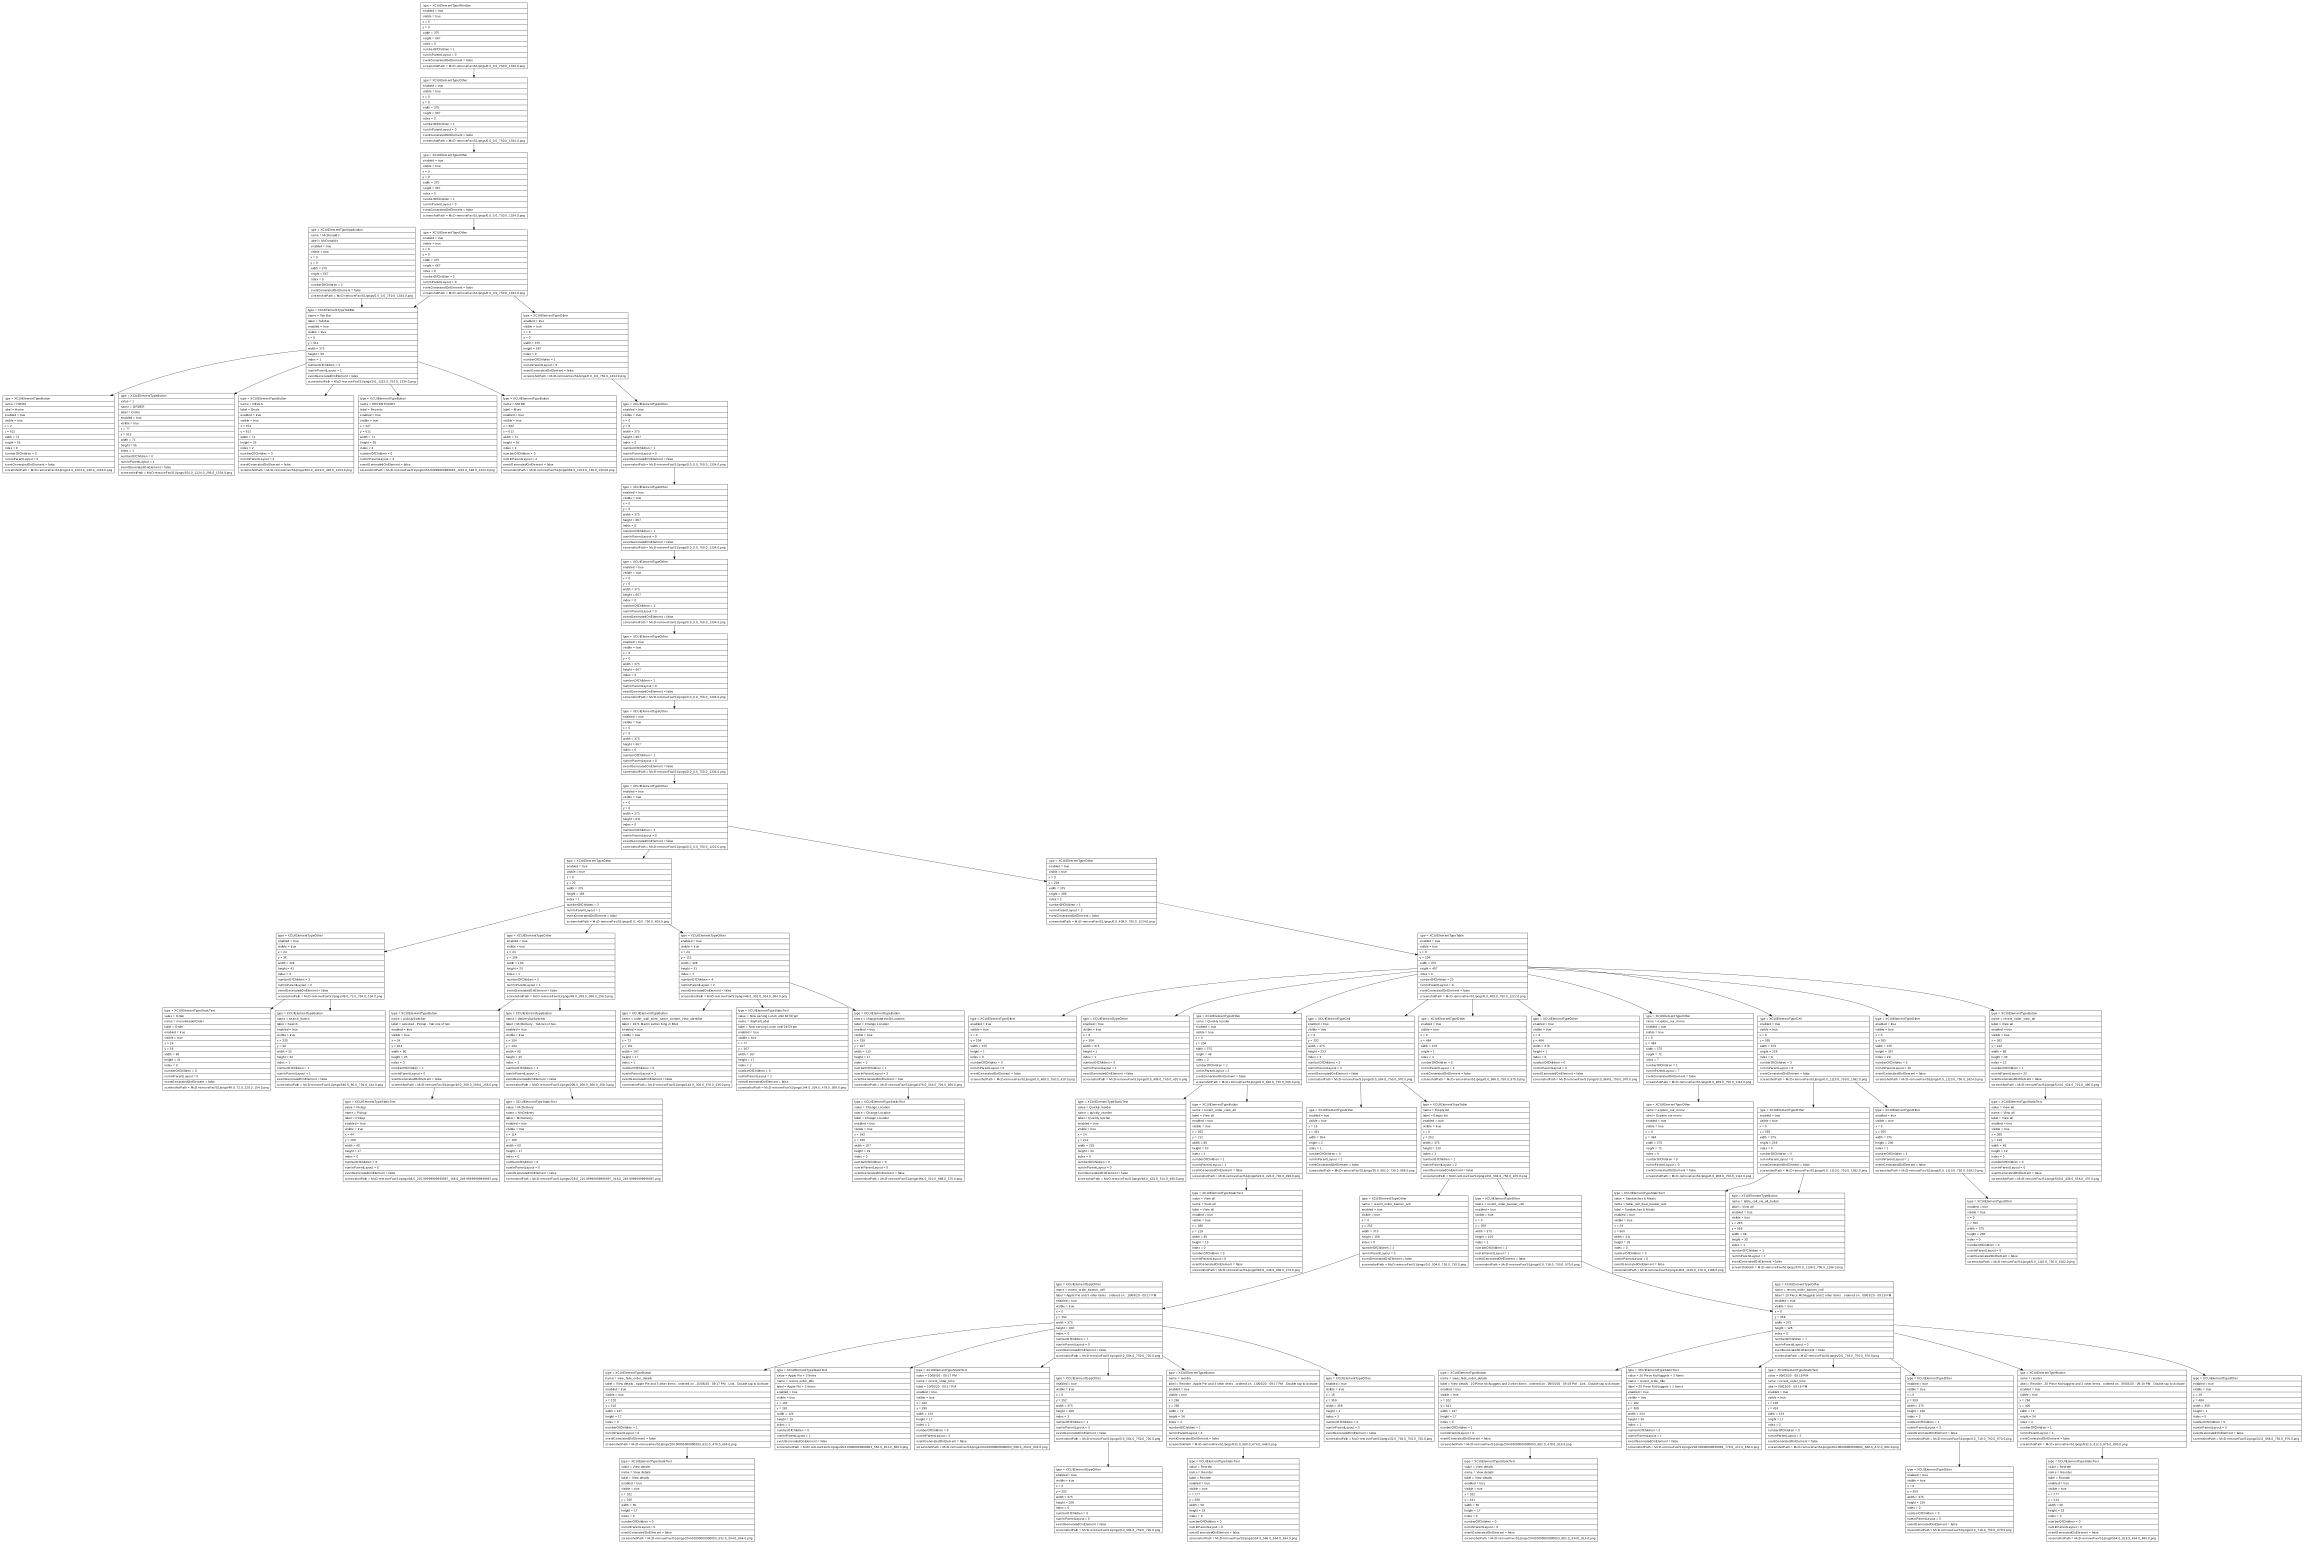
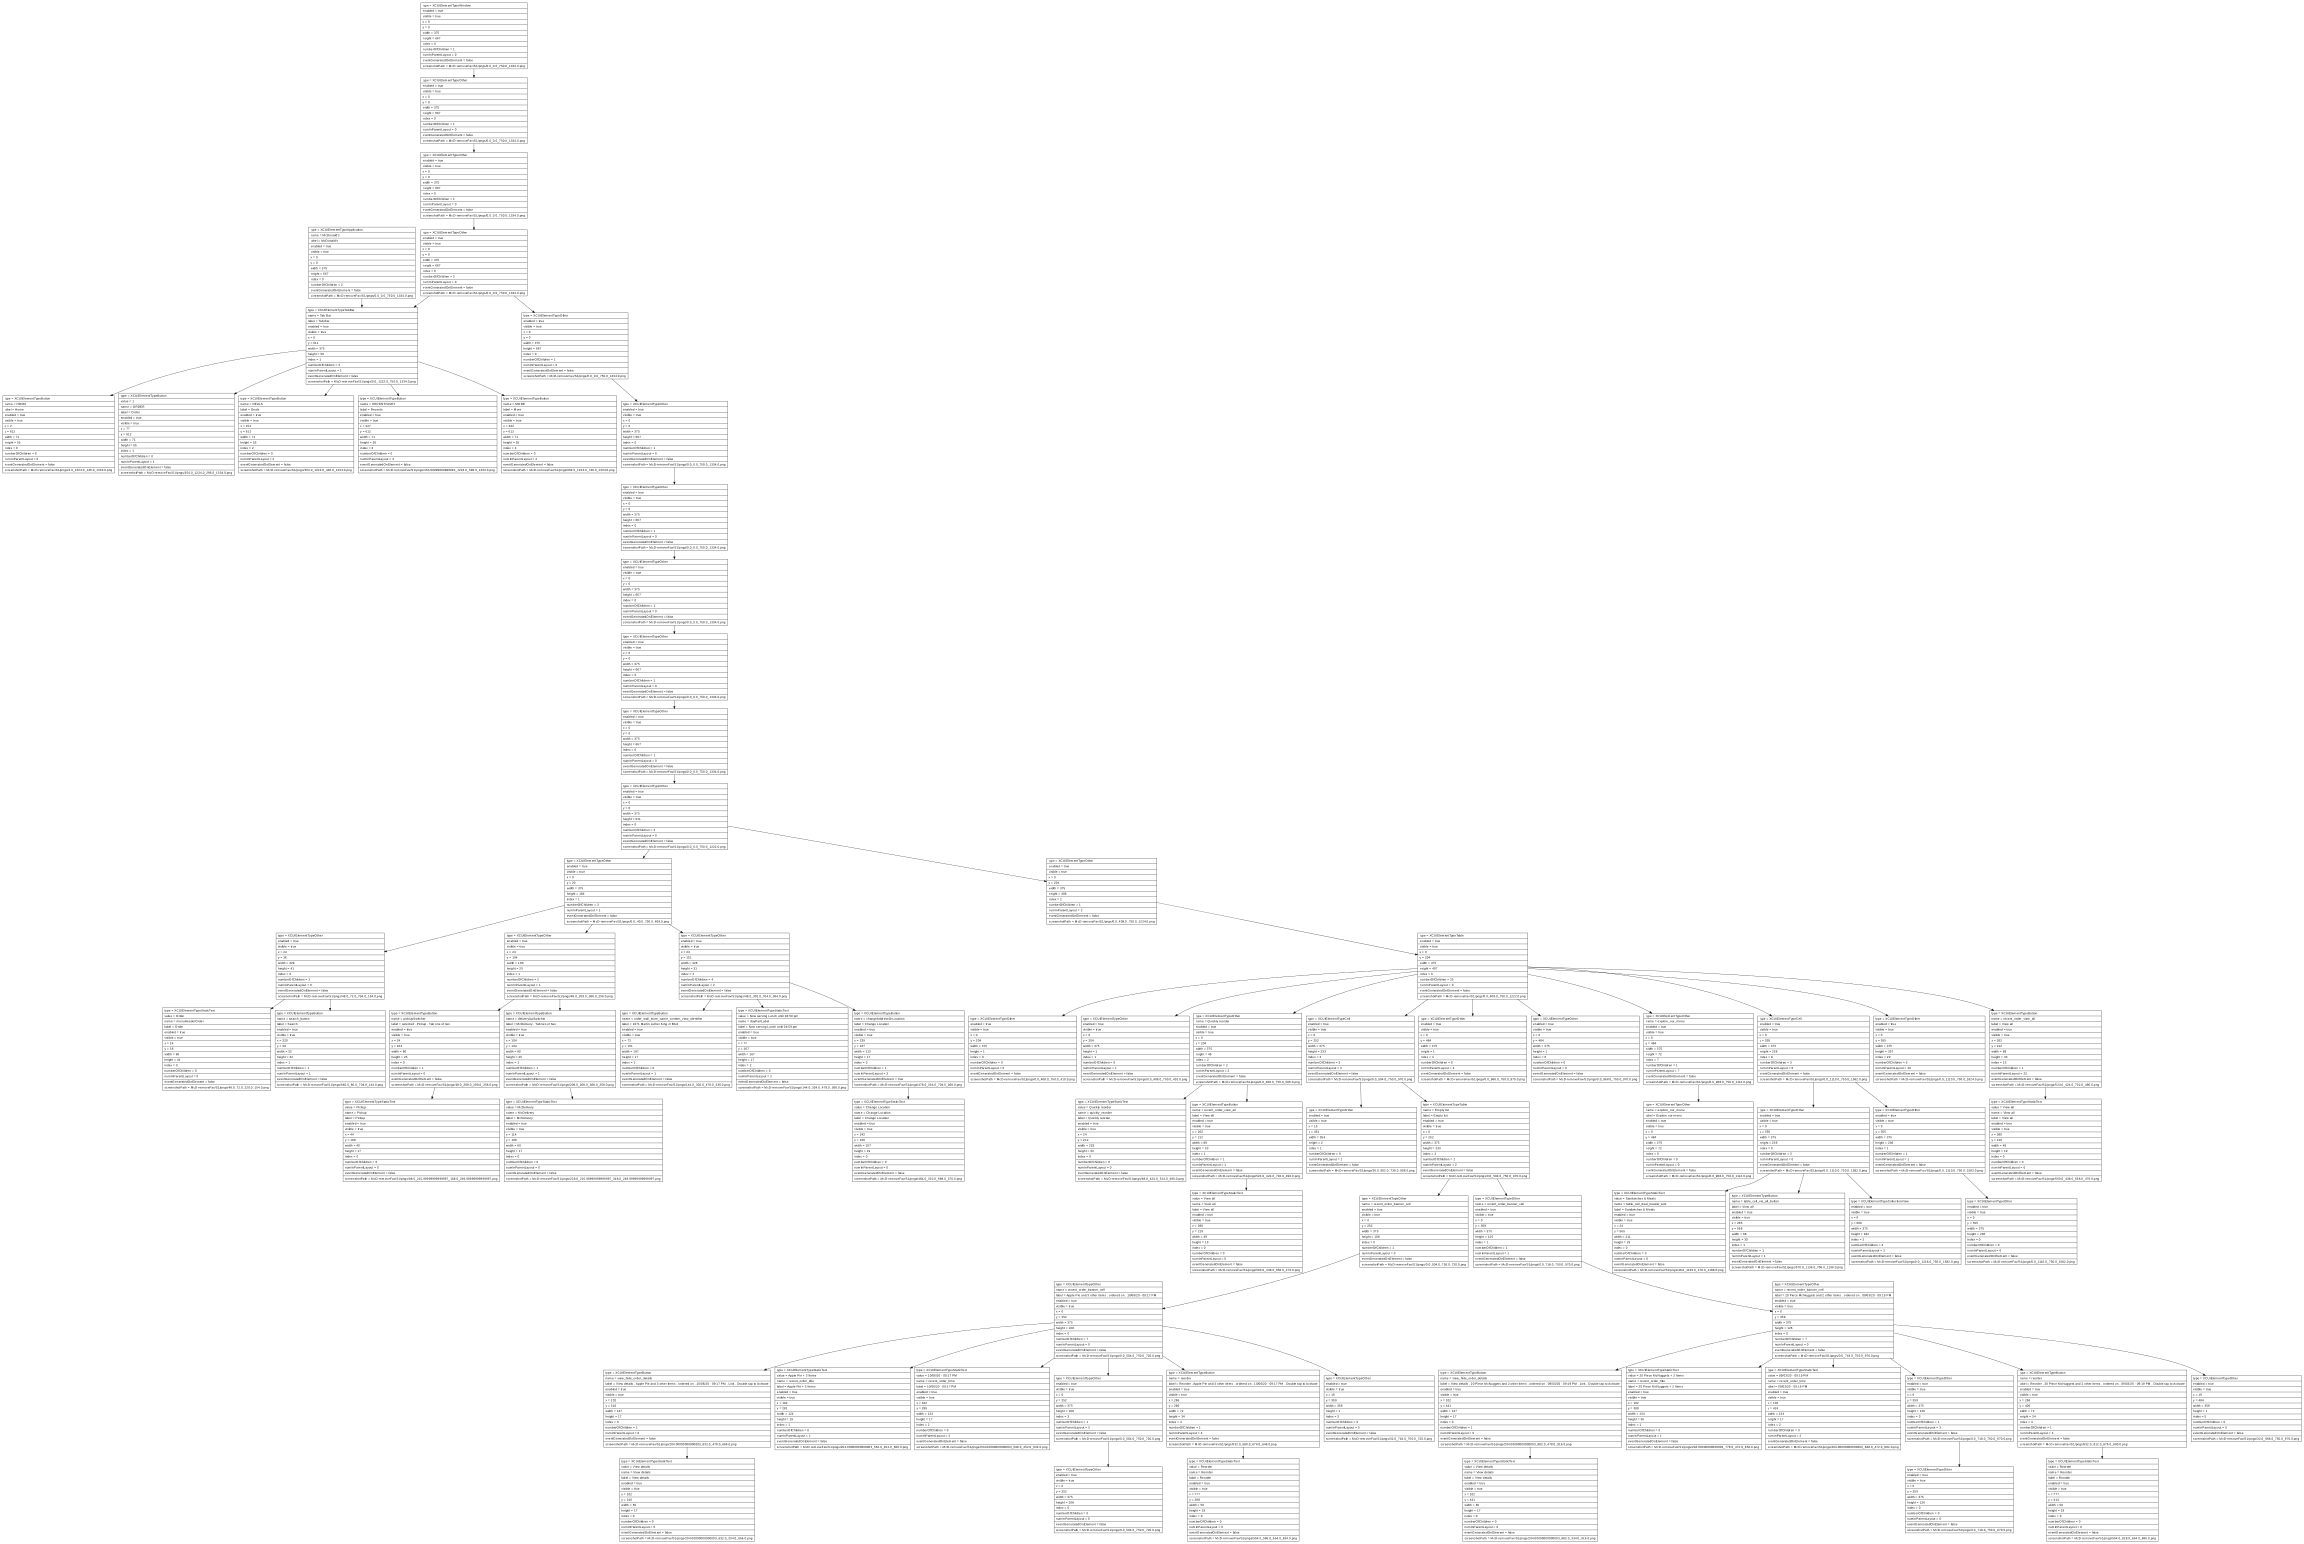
none -> (1905, 1232)
